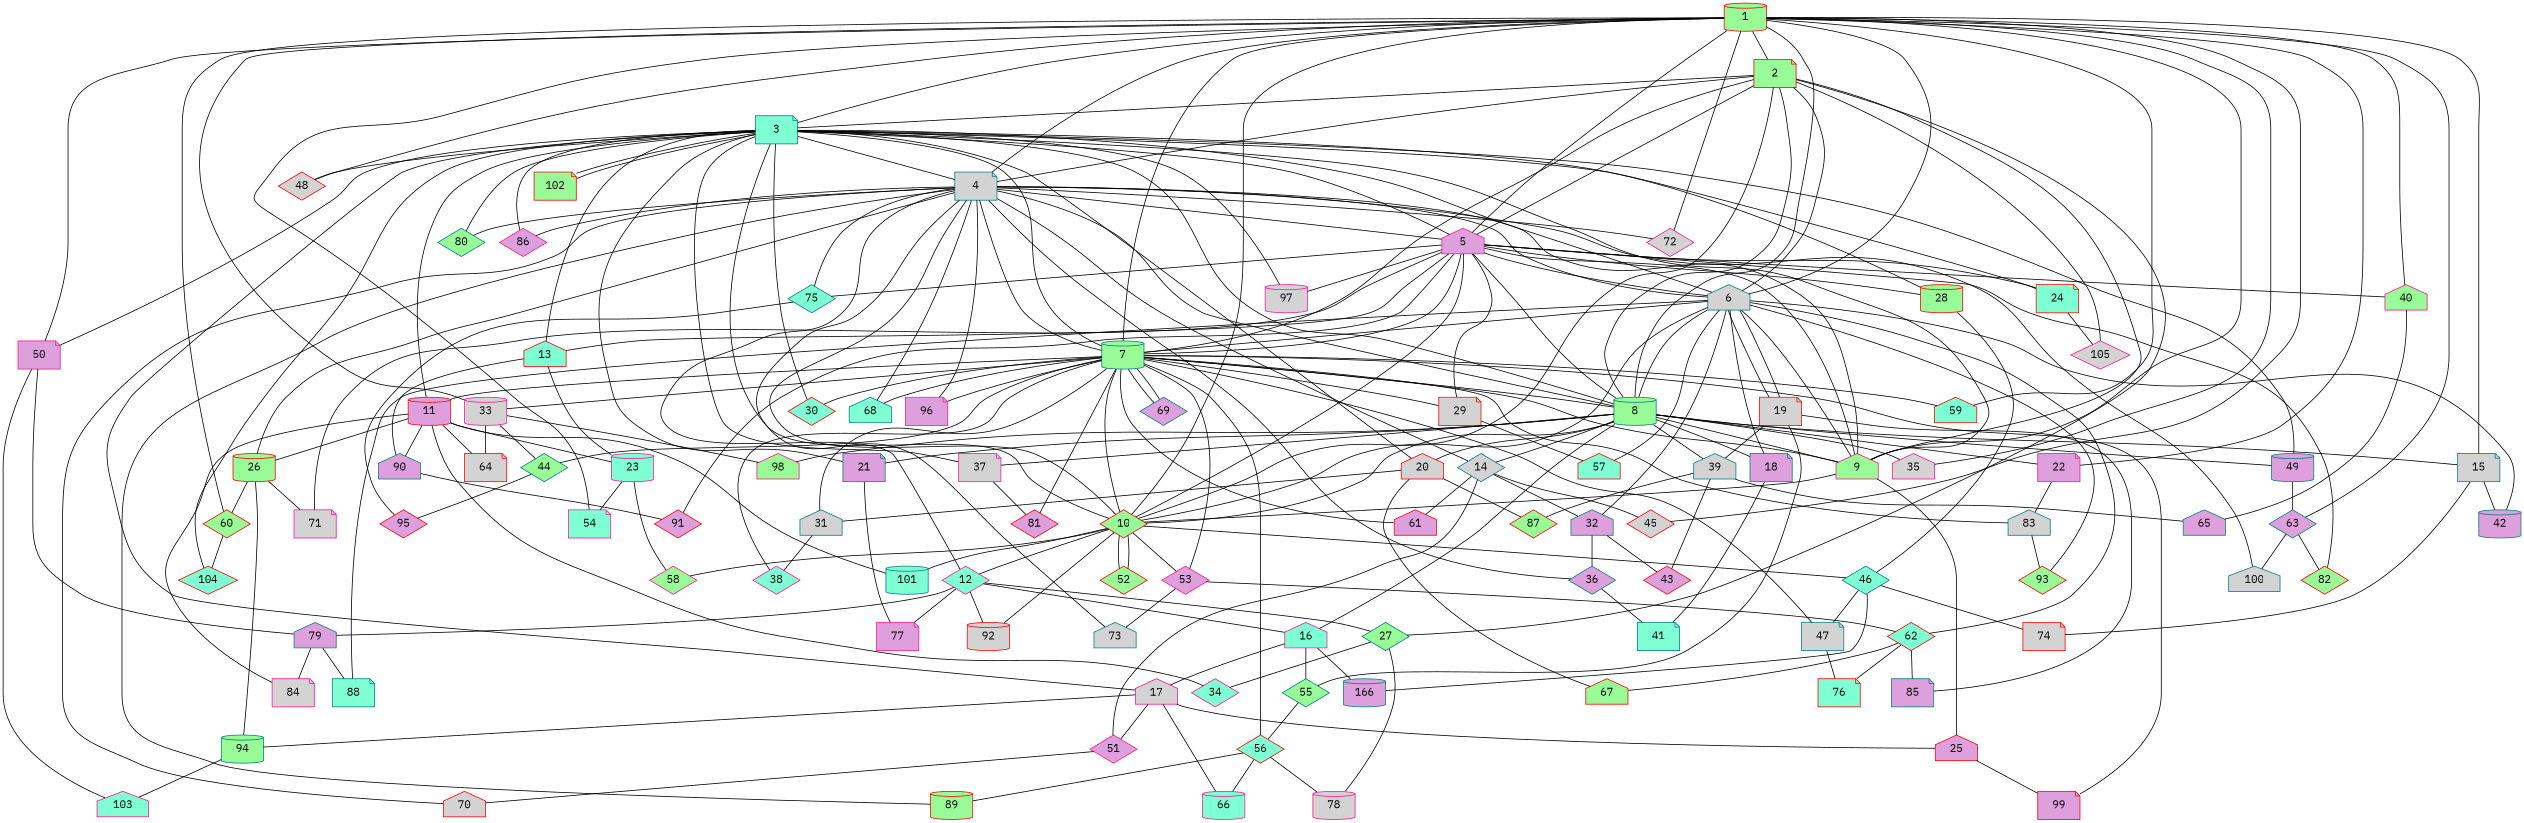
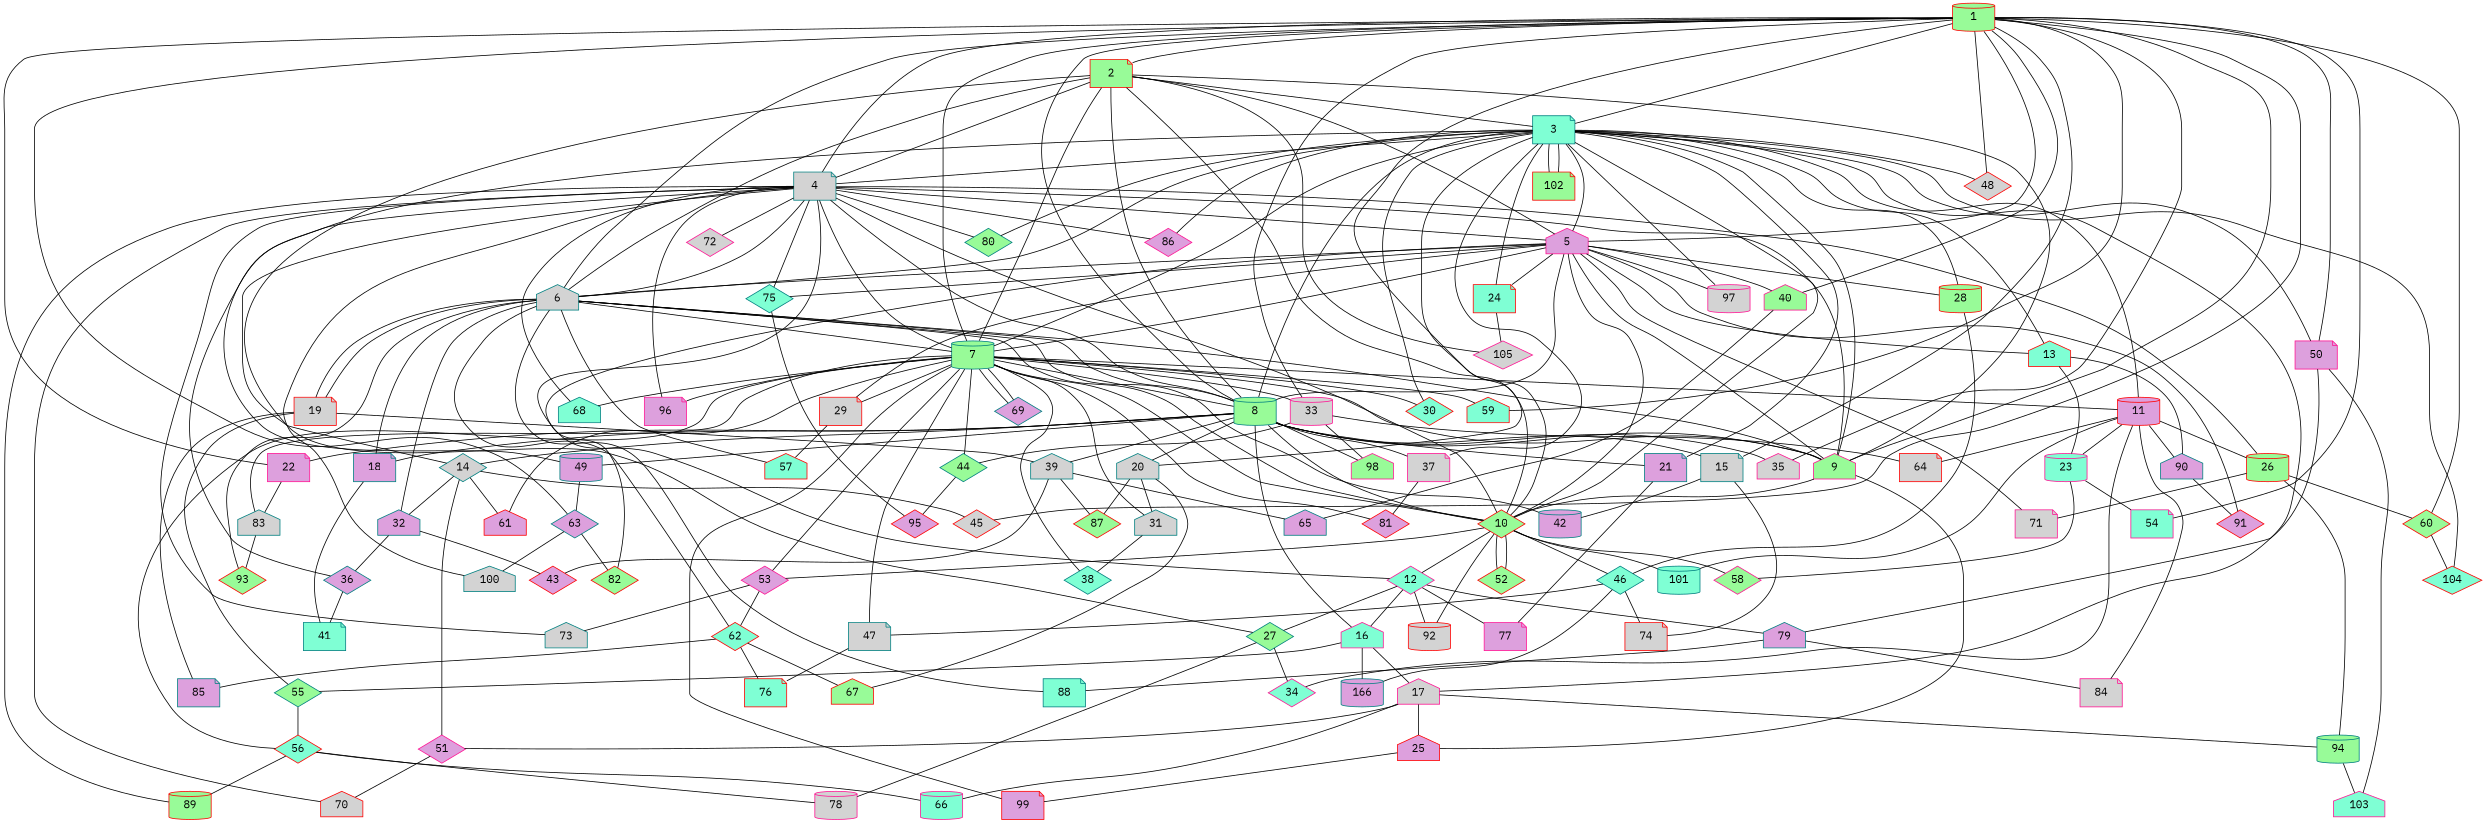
(1707, 131) -> none
(1422, 468) -> (1138, 468)
(776, 580) -> (1088, 580)
